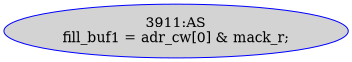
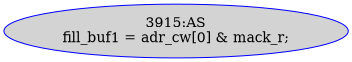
(176, 31) -> (176, 31)
